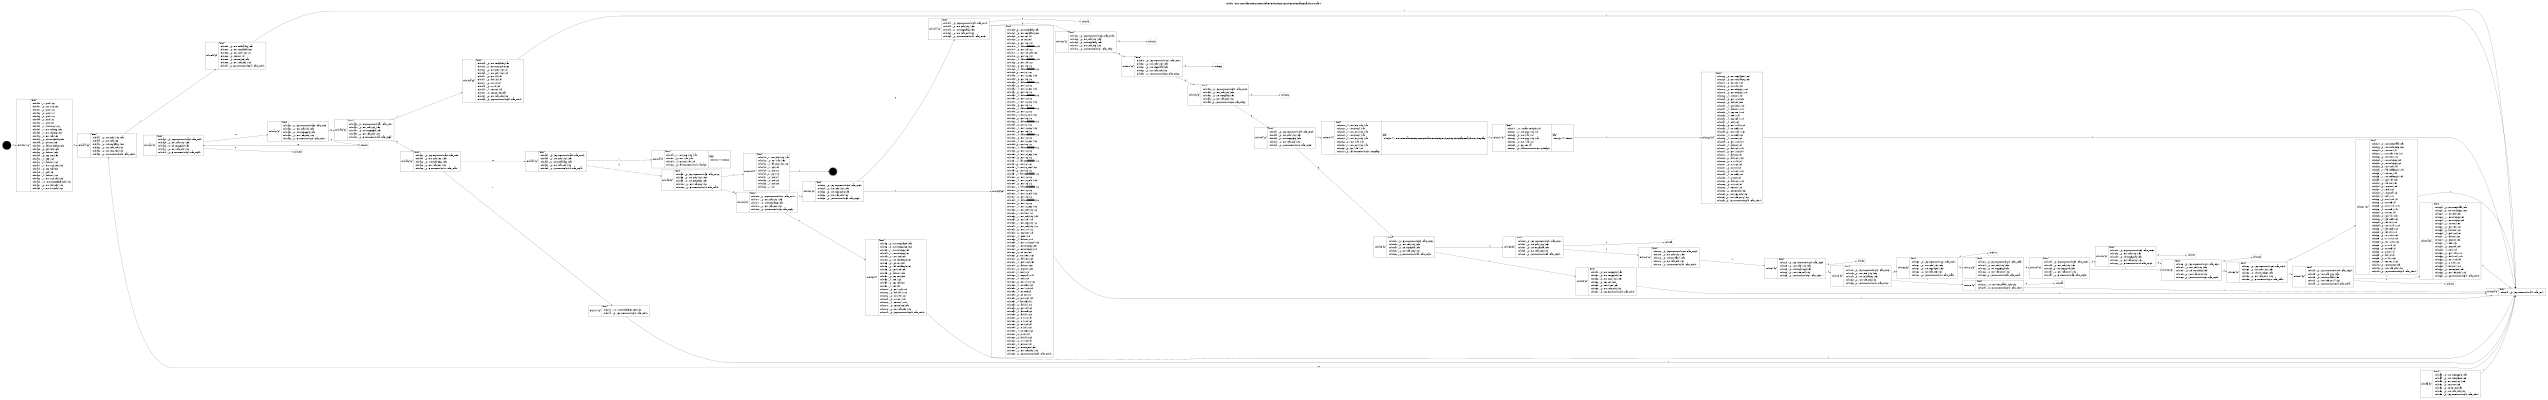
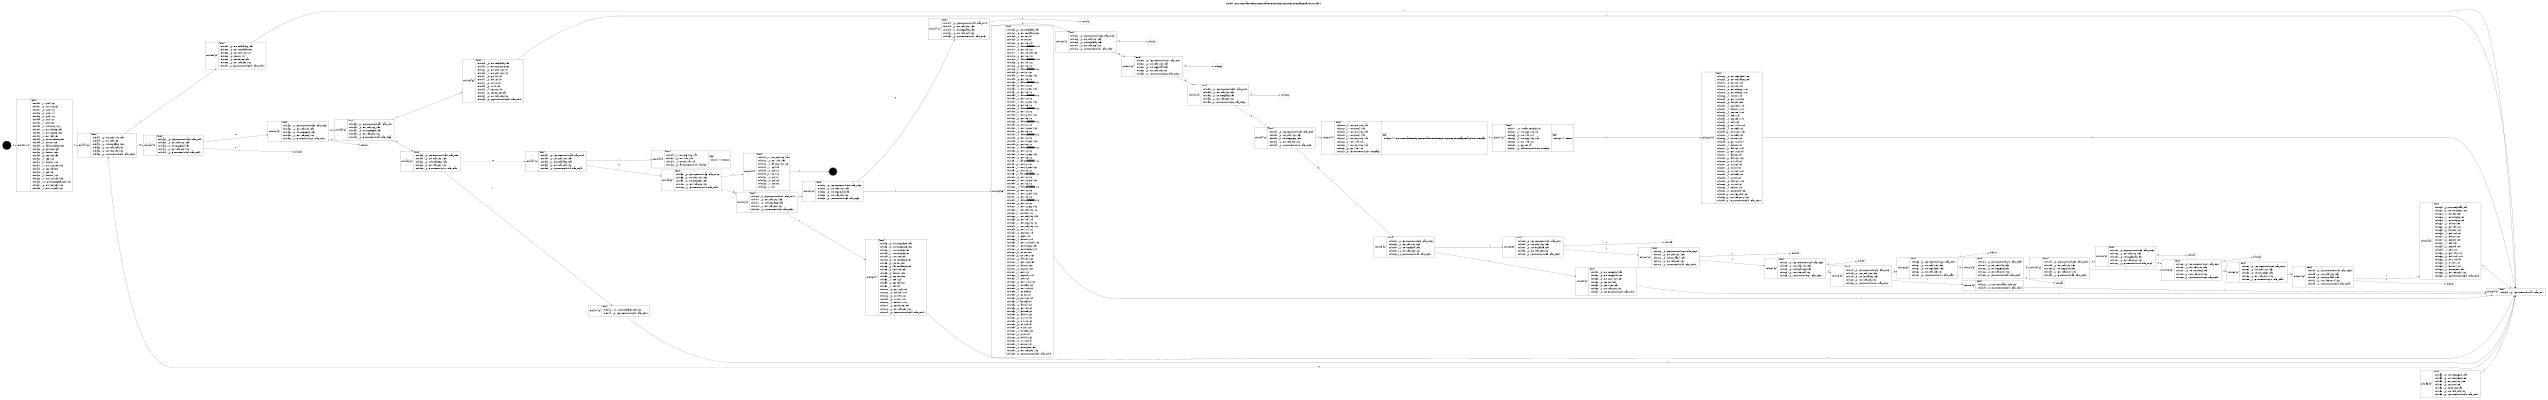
(282, 145) -> (139, 145)
(2387, 207) -> none
none -> (1795, 253)
(2039, 284) -> (2039, 281)
